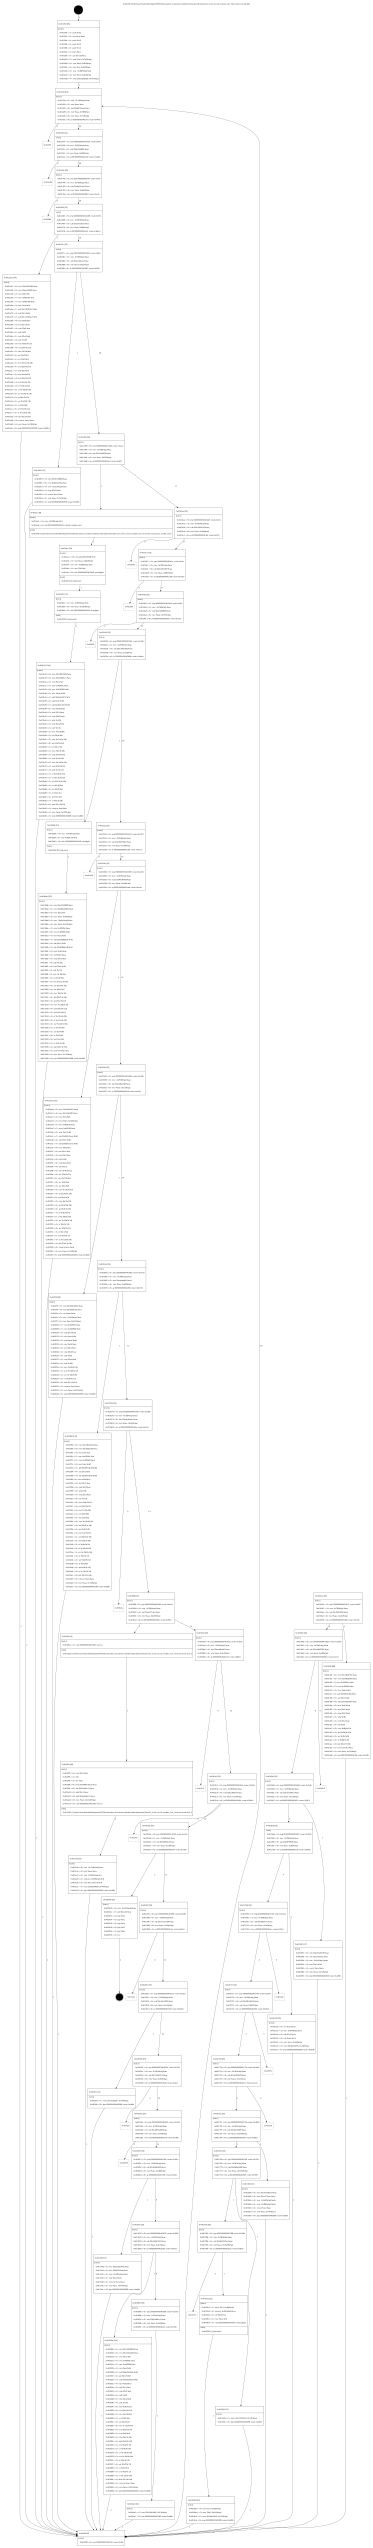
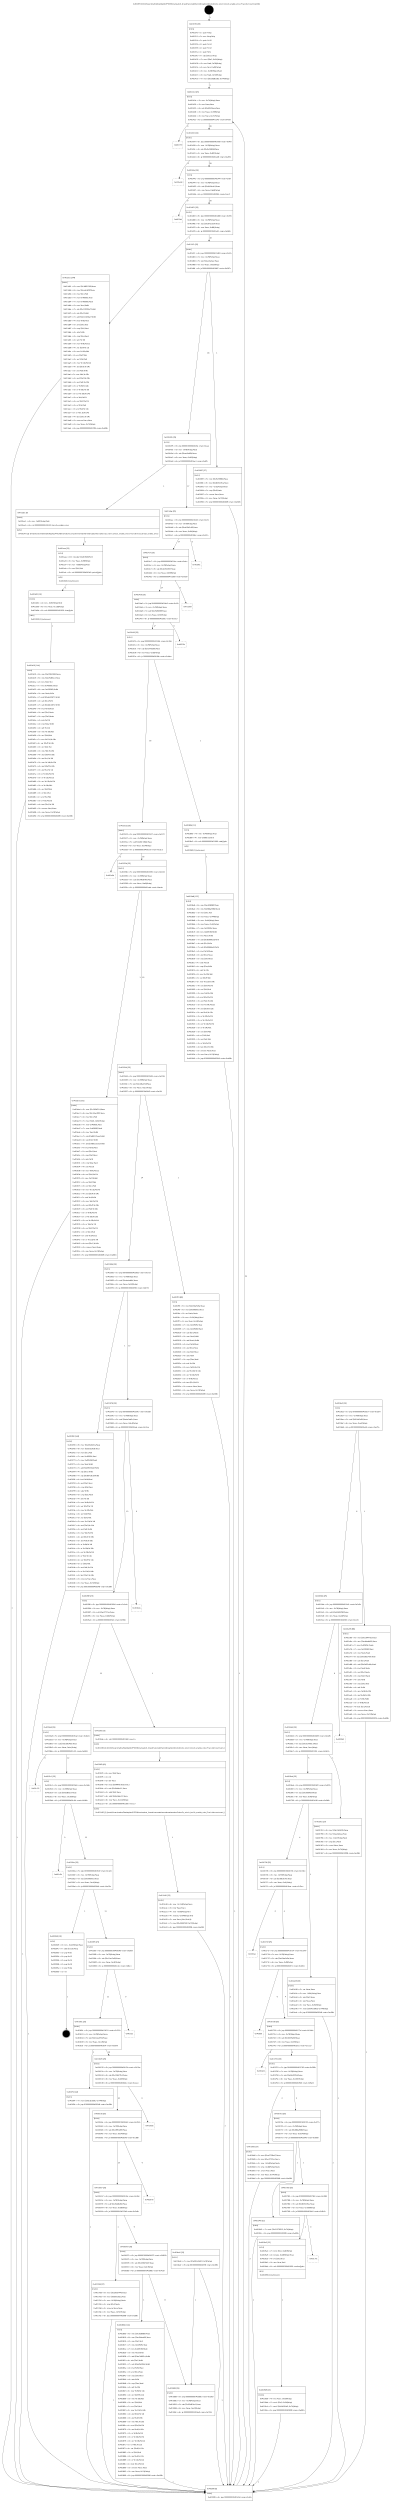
(156, 2415) -> (193, 2326)
